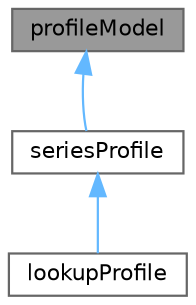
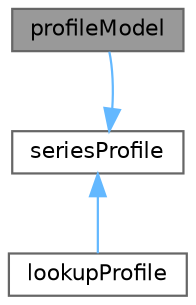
(83, 103) -> (113, 80)
